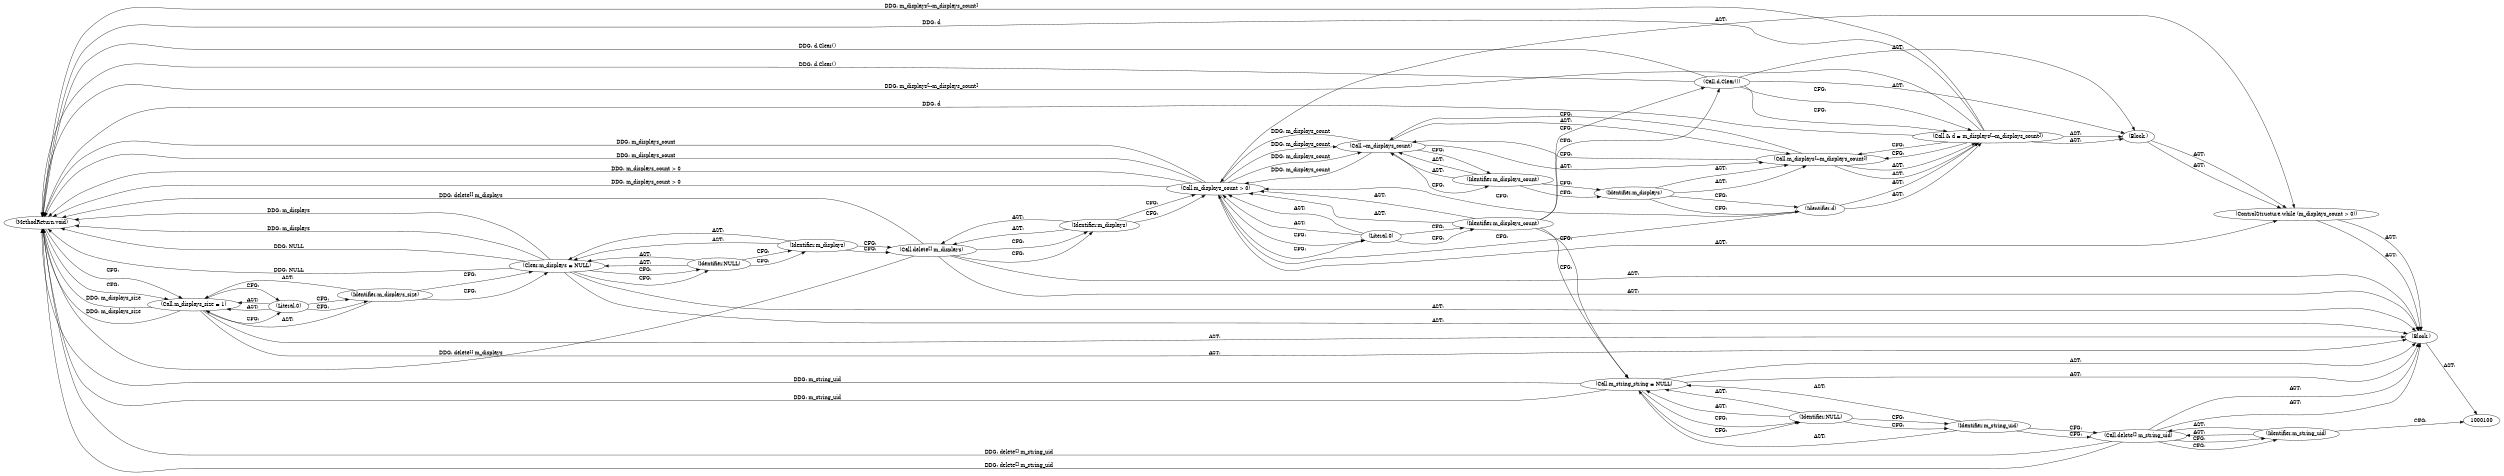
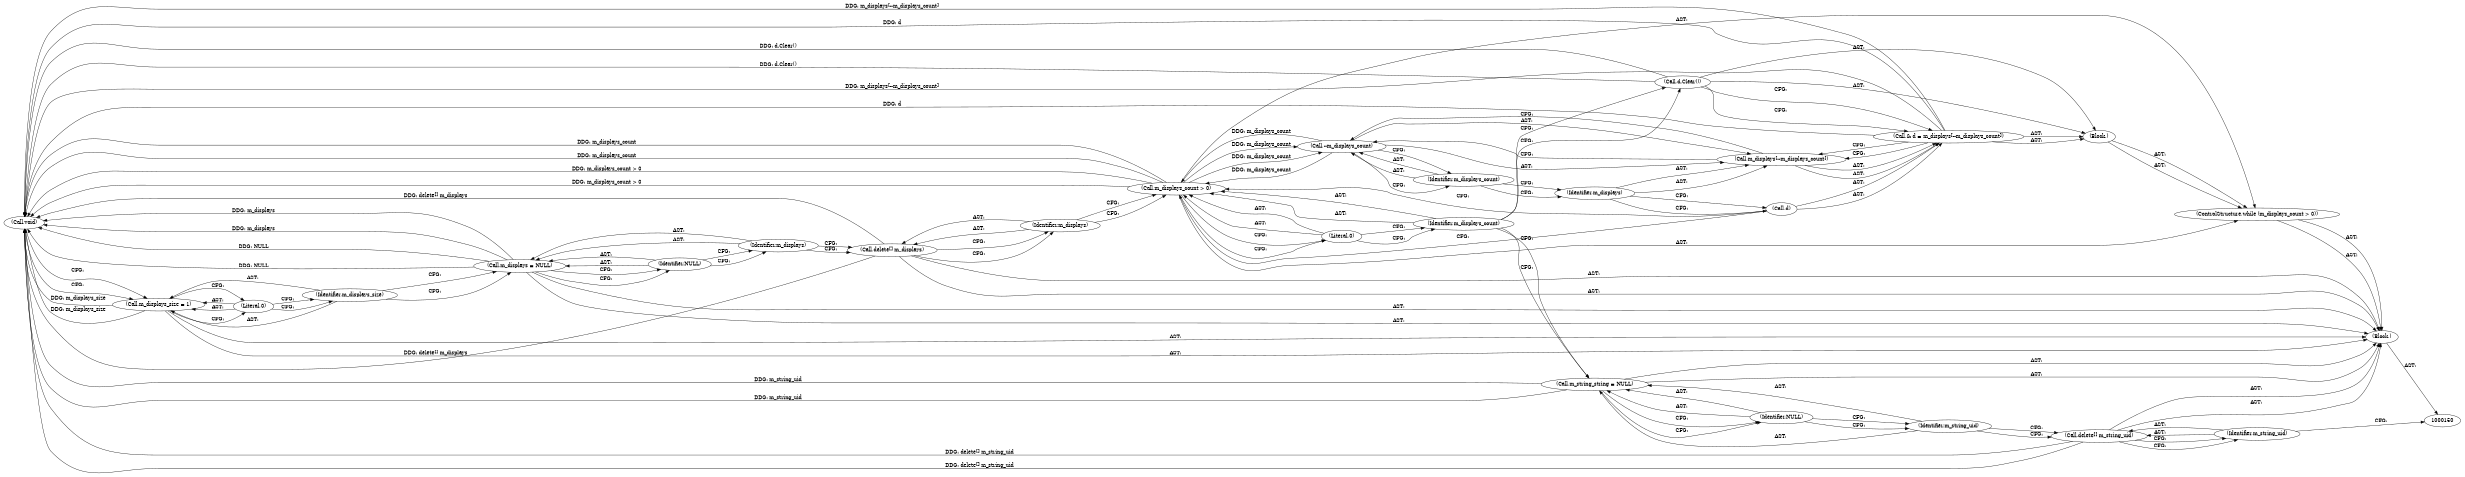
(1821, 209) -> (1781, 209)
(42, 223) -> (24, 223)
(557, 266) -> (520, 266)
(2482, 421) -> (2442, 421)
